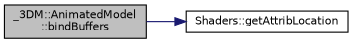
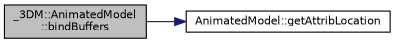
(267, 22) -> (288, 22)
